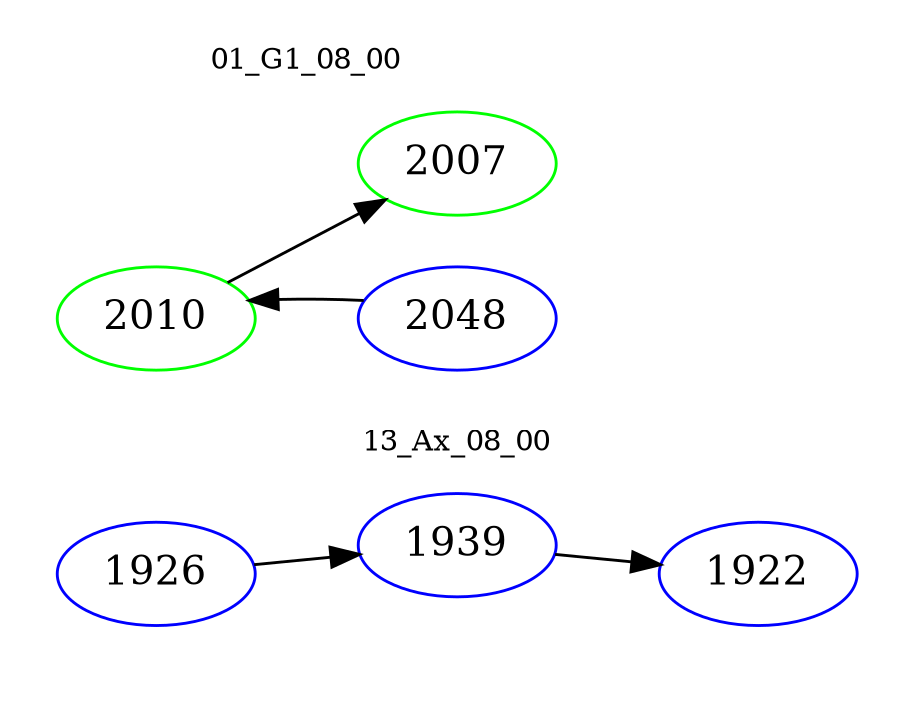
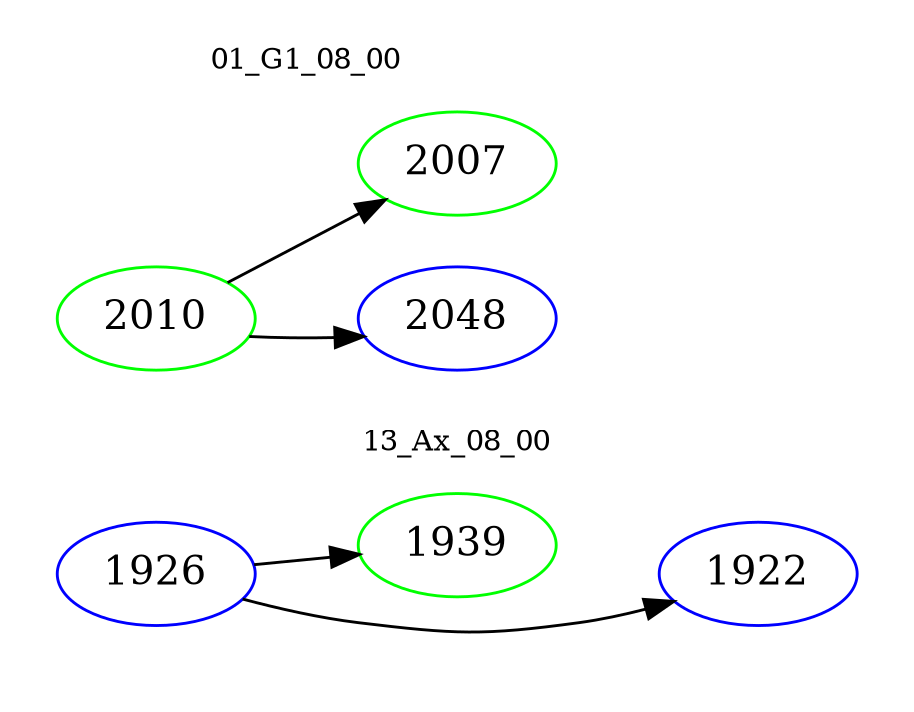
(321, 299) -> (292, 338)
(457, 545) -> (457, 545)
(593, 558) -> (444, 631)
